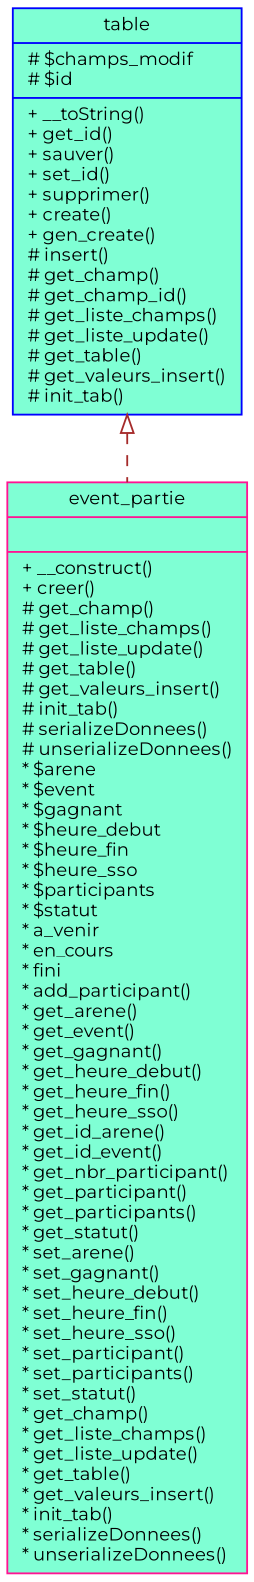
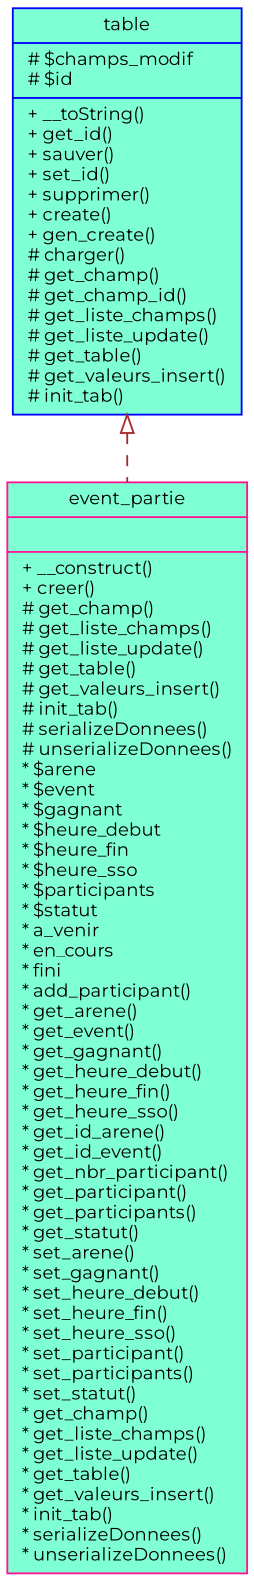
(69, 255) -> (77, 255)
